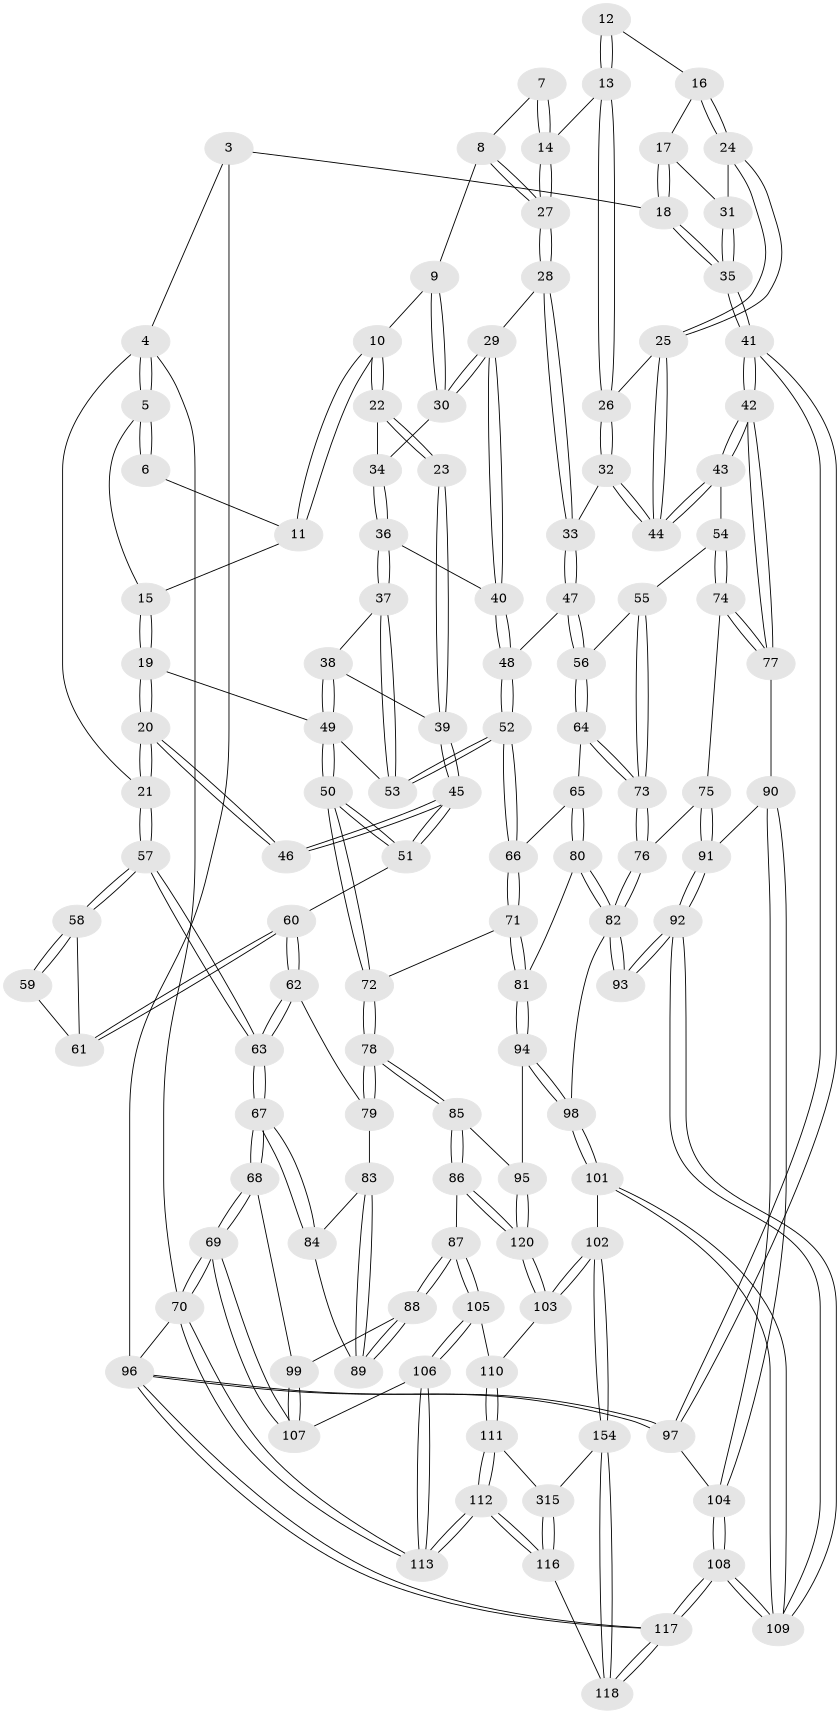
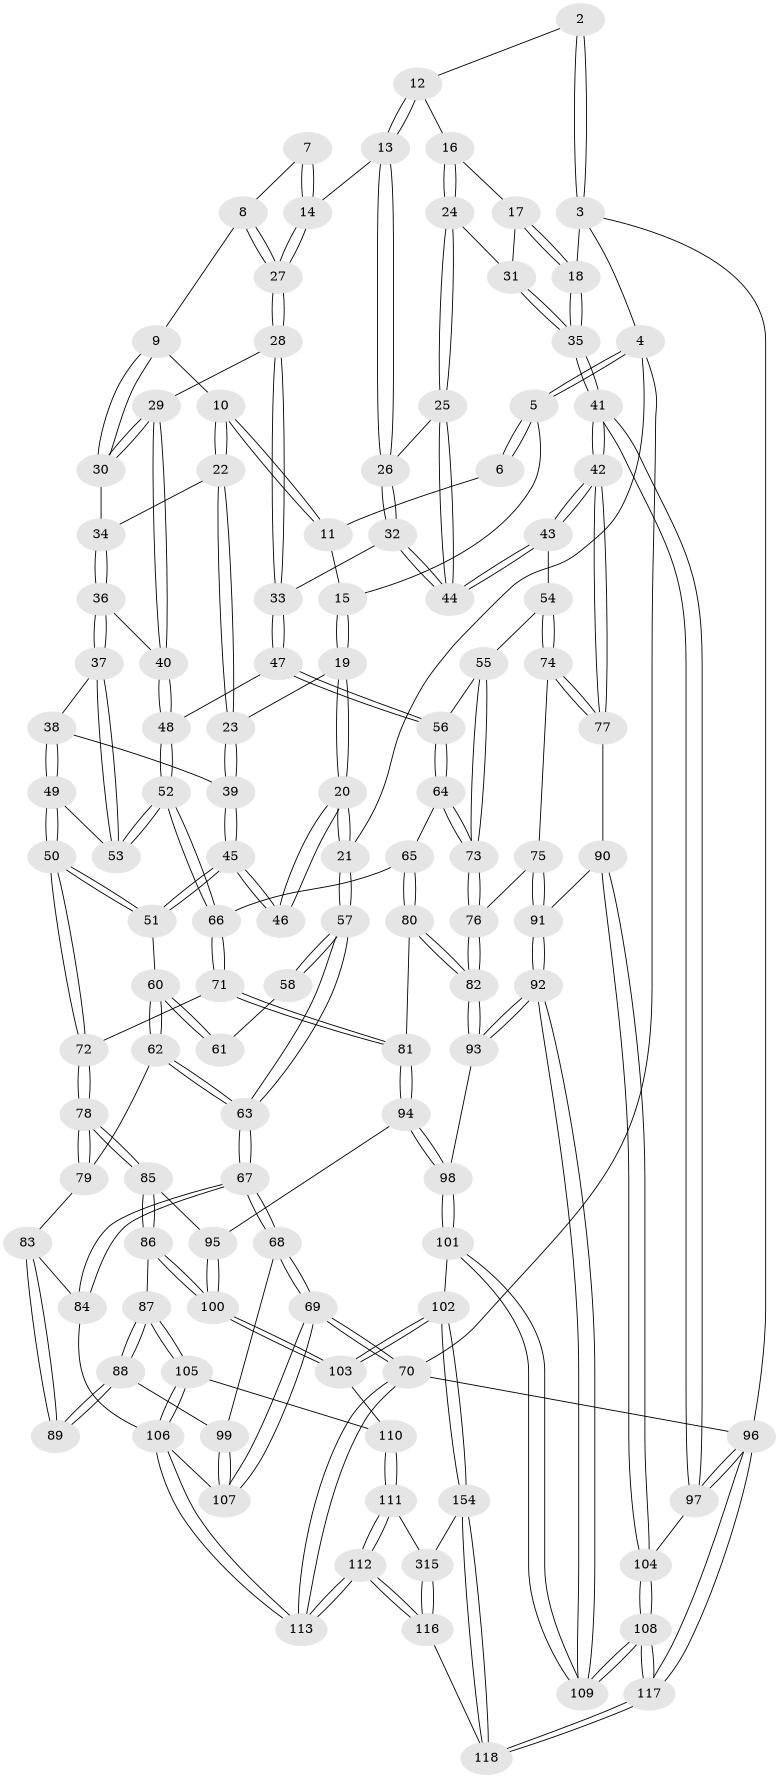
none -> (580, 20)
(237, 696) -> (287, 696)
(28, 986) -> none
(578, 1015) -> (461, 1114)
(522, 1243) -> (213, 1308)
(329, 1309) -> (88, 1387)
